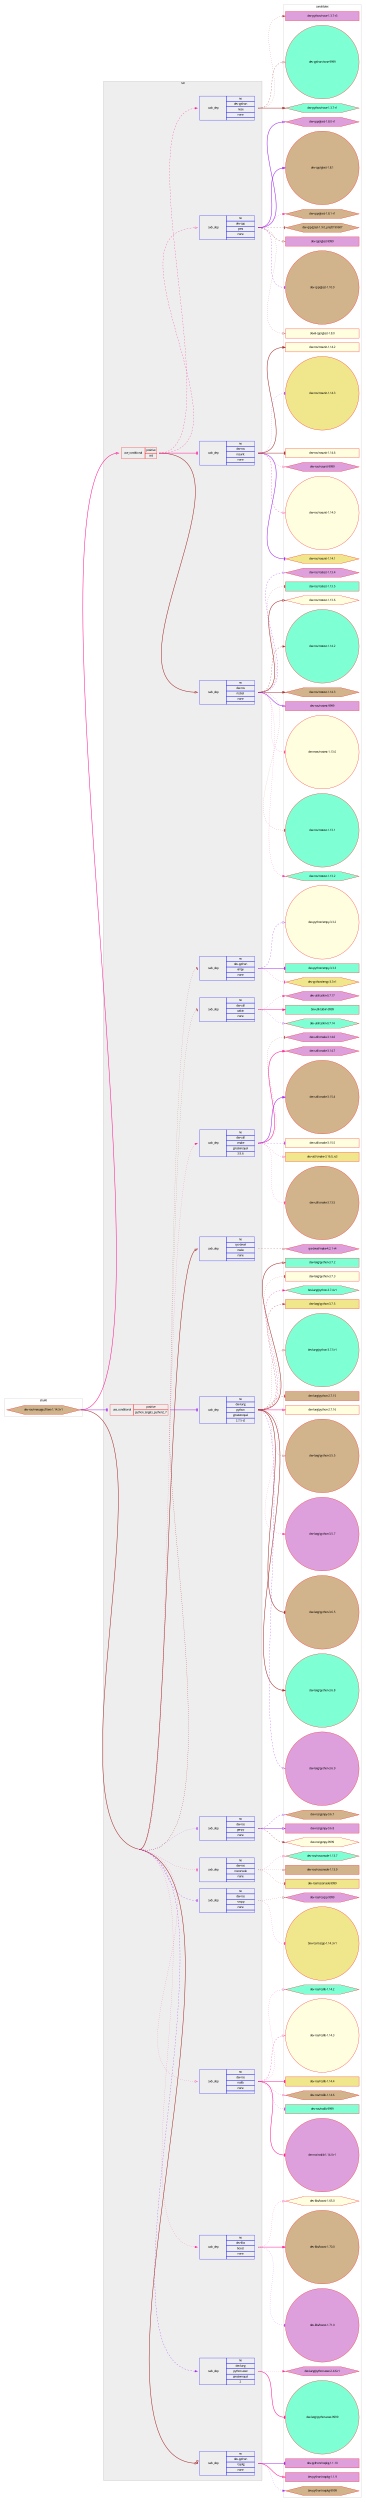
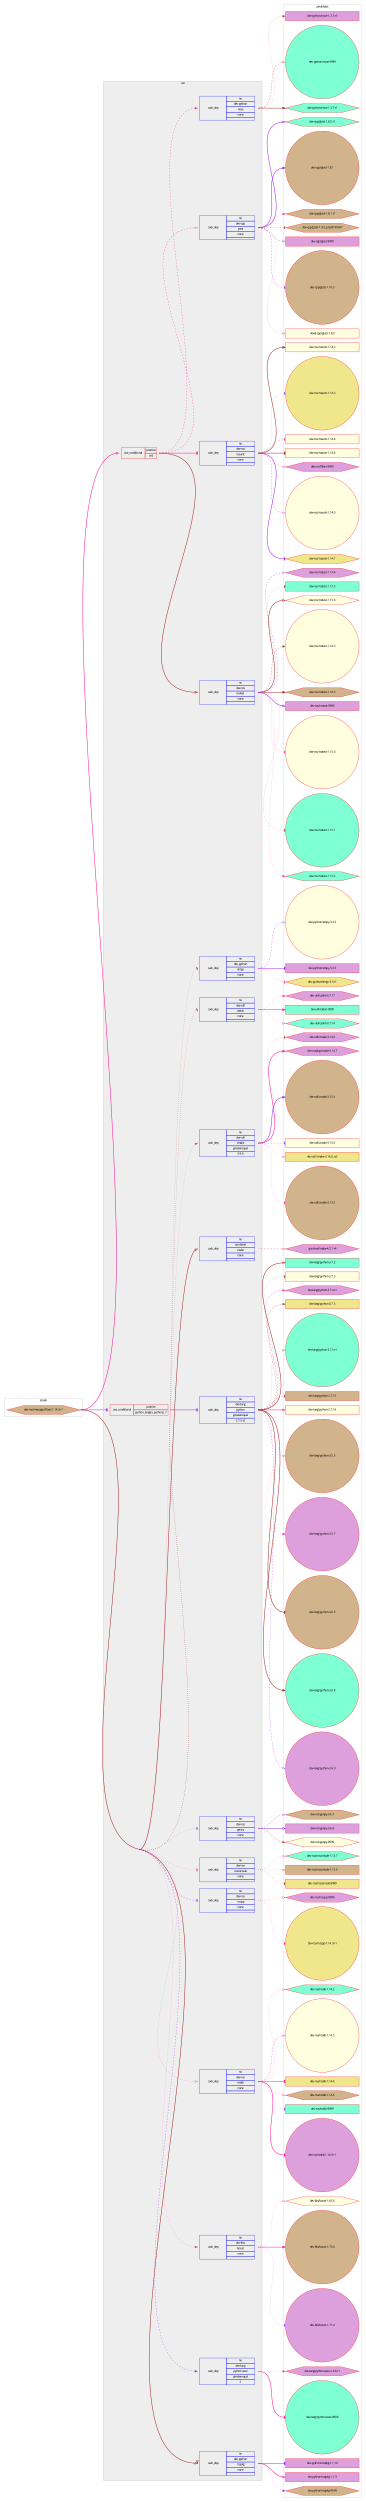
(322, 122) -> (322, 122)
none -> (322, 439)
(322, 467) -> (322, 467)
(322, 646) -> (322, 646)
(322, 752) -> (322, 752)
(322, 968) -> (322, 968)
(322, 1051) -> (322, 1051)
(322, 1290) -> (322, 1290)
